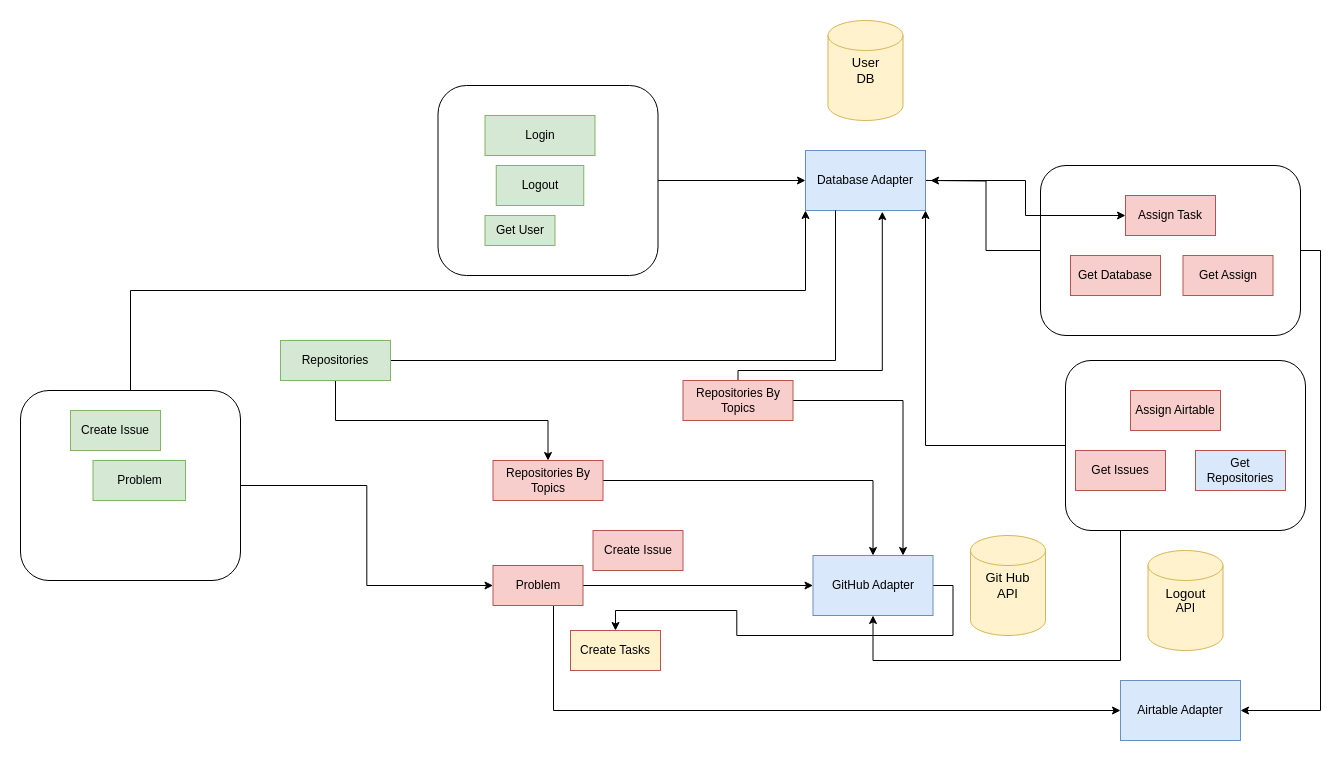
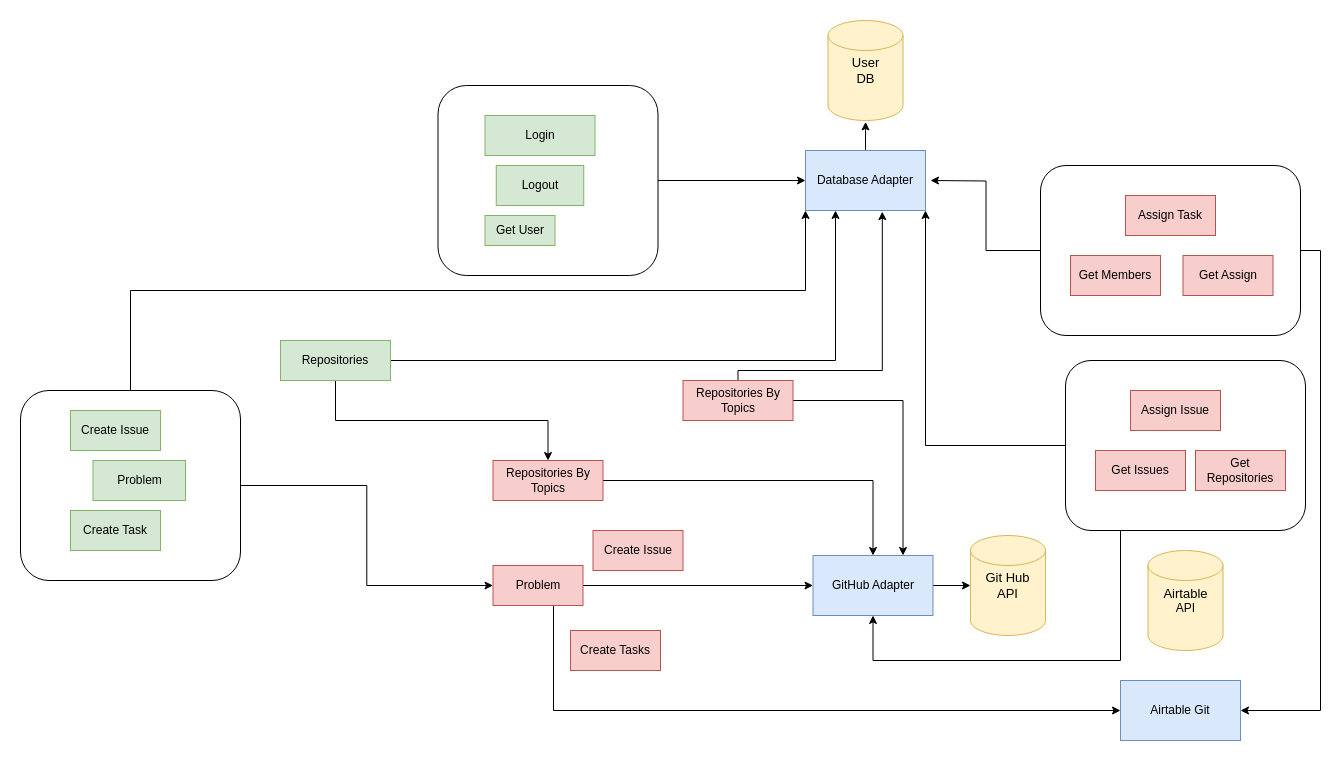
(1036, 216) -> (866, 140)
(836, 217) -> (836, 219)
(1116, 276) -> (1116, 276)
(1176, 411) -> (1176, 411)
(1121, 471) -> (1141, 471)
(1241, 471) -> (1241, 471)
none -> (116, 531)
(1186, 601) -> (1186, 601)
(792, 636) -> (955, 586)
(616, 651) -> (616, 651)
(1181, 711) -> (1181, 711)
